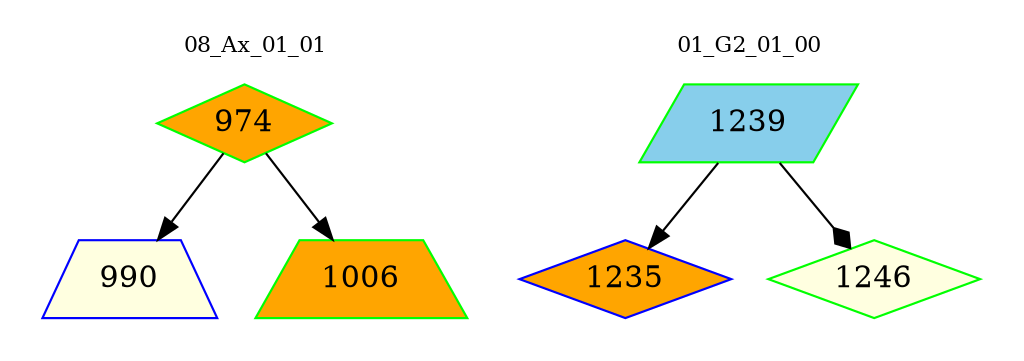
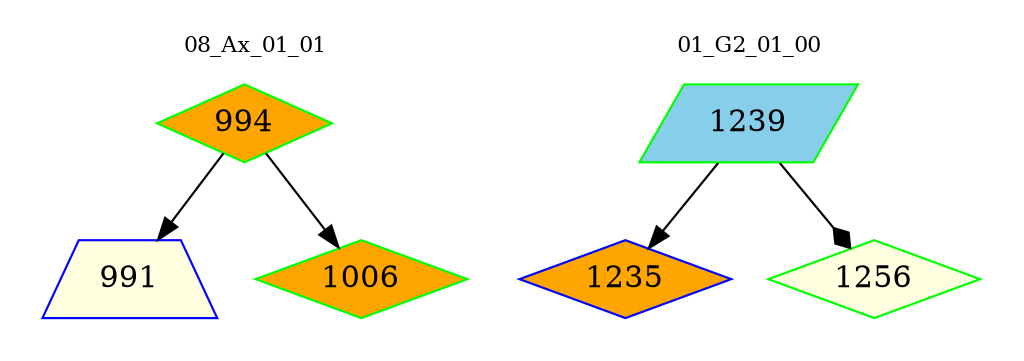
(245, 123) -> (245, 123)
(130, 279) -> (130, 279)
(361, 279) -> (361, 279)
(874, 279) -> (874, 279)
